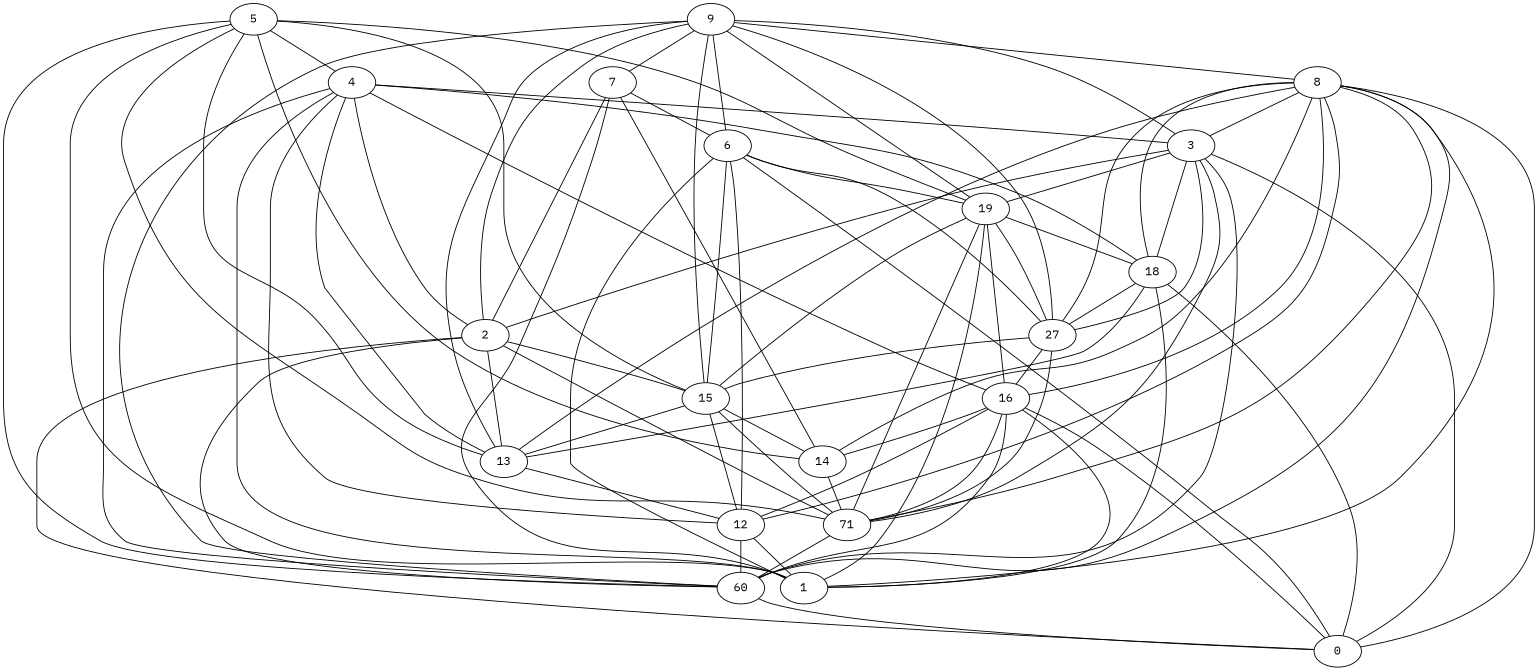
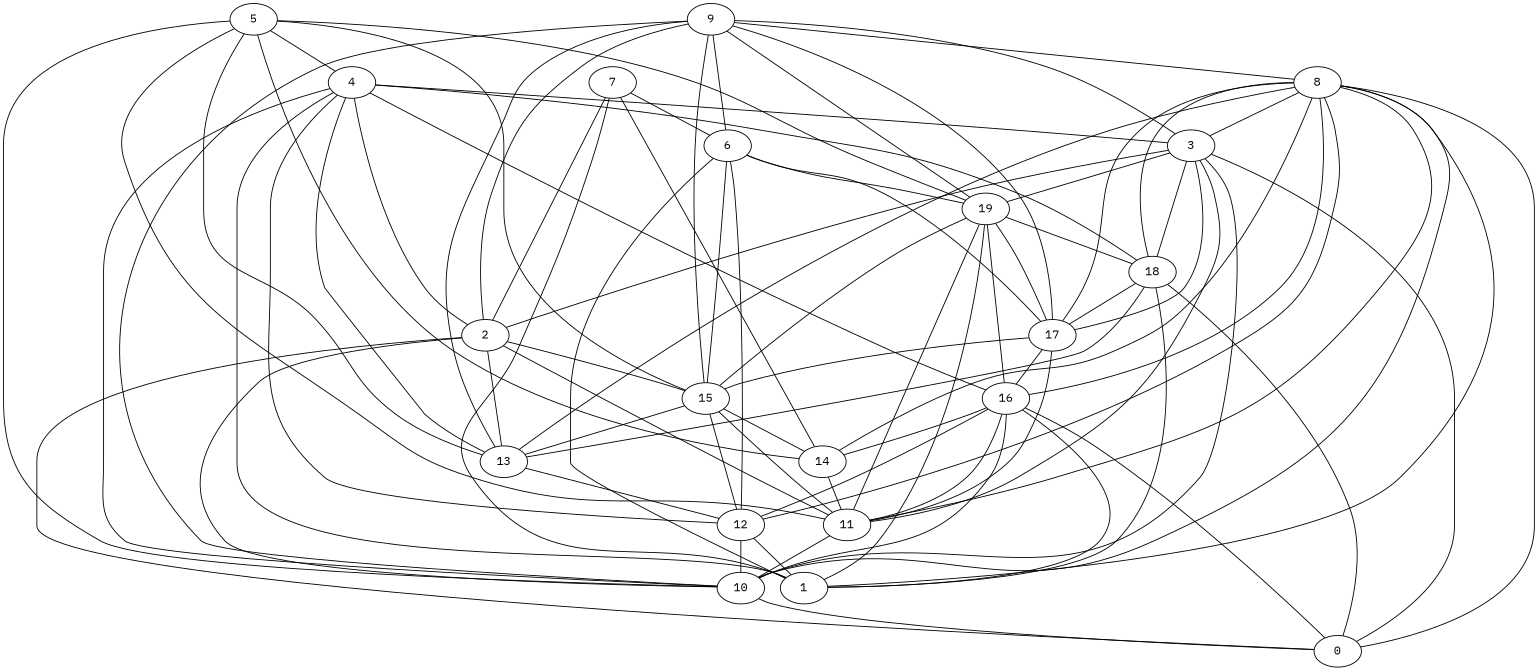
(662, 51) -> none
(1052, 335) -> (1052, 335)
(1065, 395) -> none
(181, 500) -> none
(847, 525) -> (847, 525)
(741, 588) -> (741, 588)
